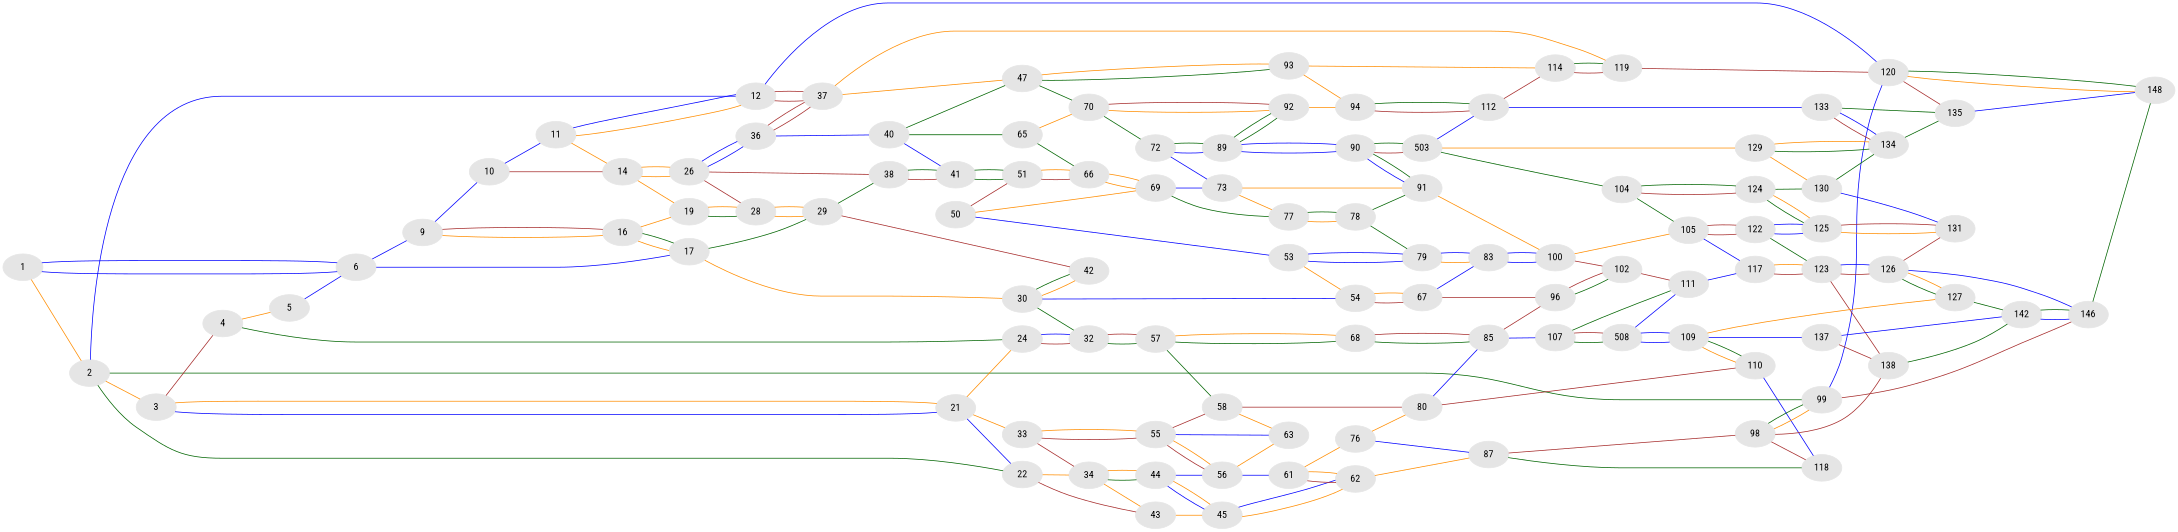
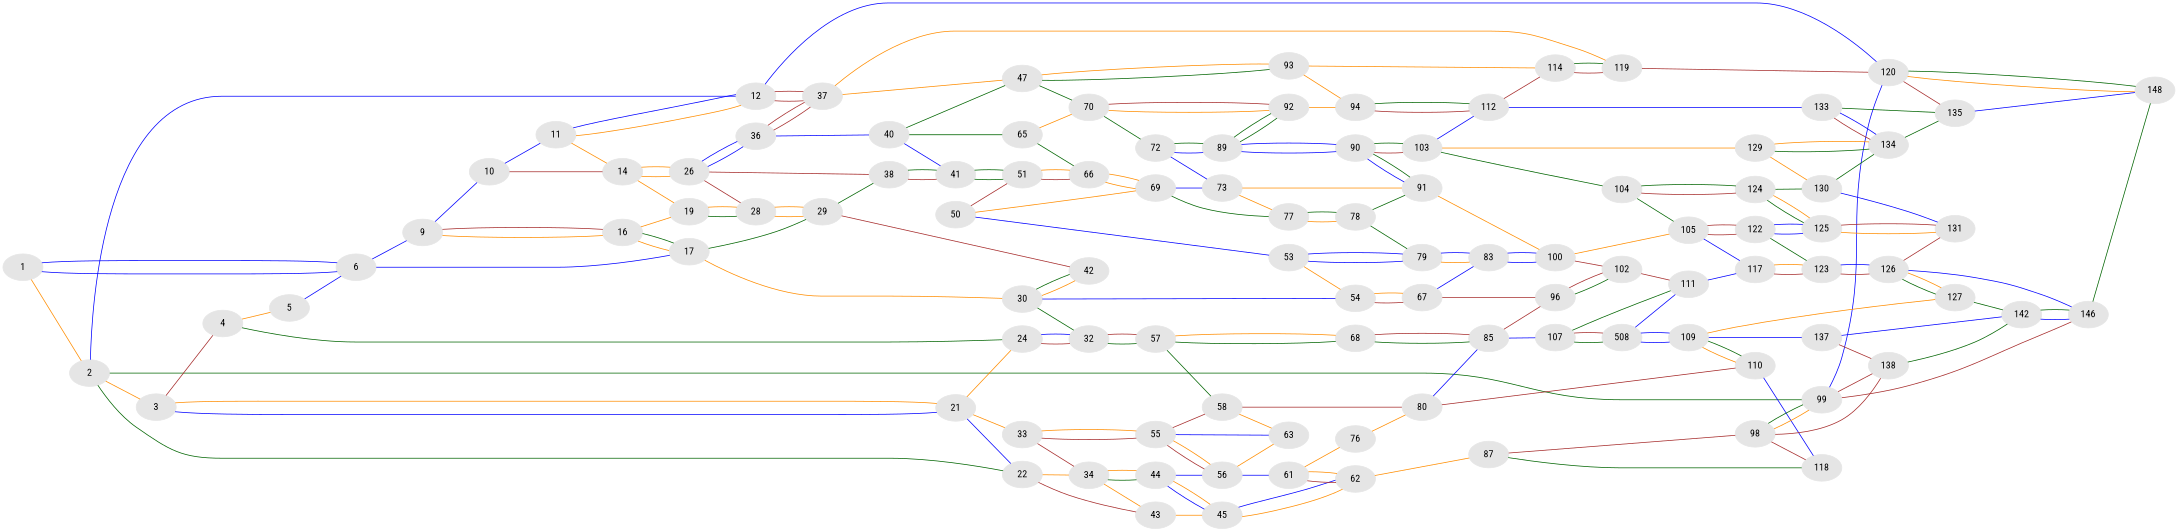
(1422, 148) -> (1422, 148)
(1856, 319) -> (1855, 383)
(1422, 447) -> none
